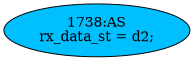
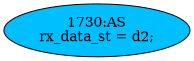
(97, 30) -> (97, 30)
